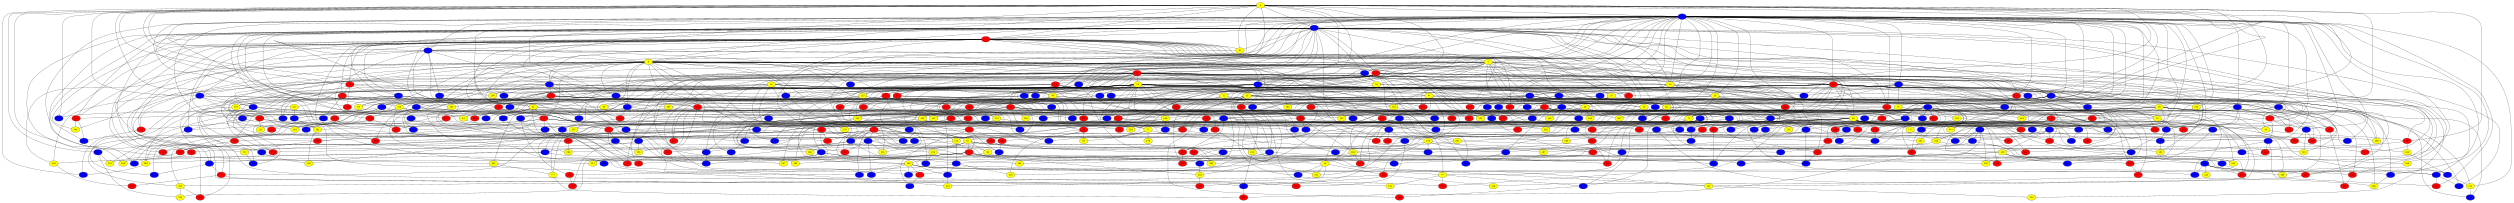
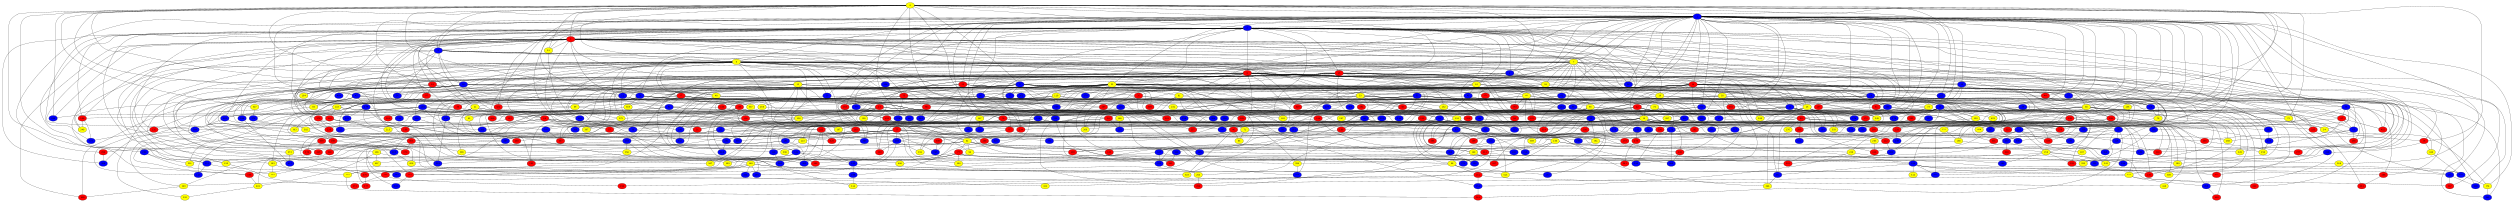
(800, 134) -> none
(1148, 141) -> none
(180, 192) -> (273, 169)
